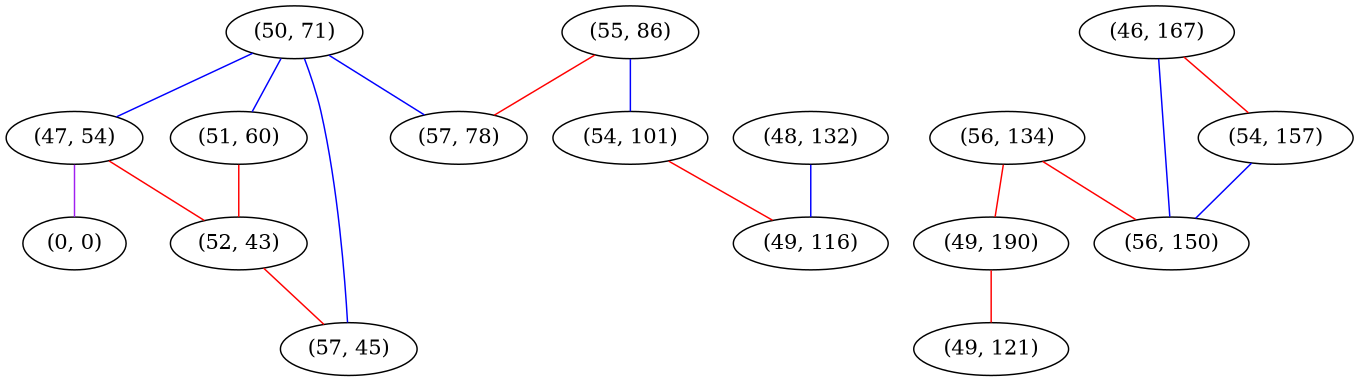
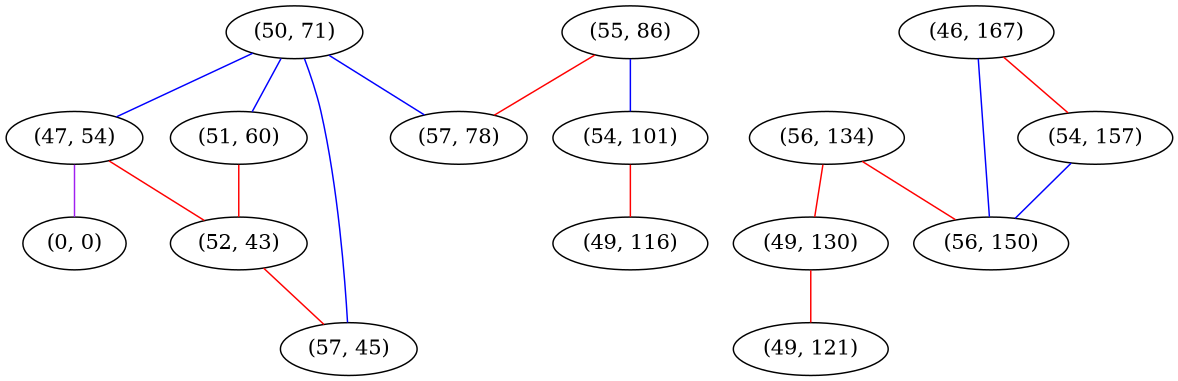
(811, 138) -> none
(991, 243) -> (811, 243)
